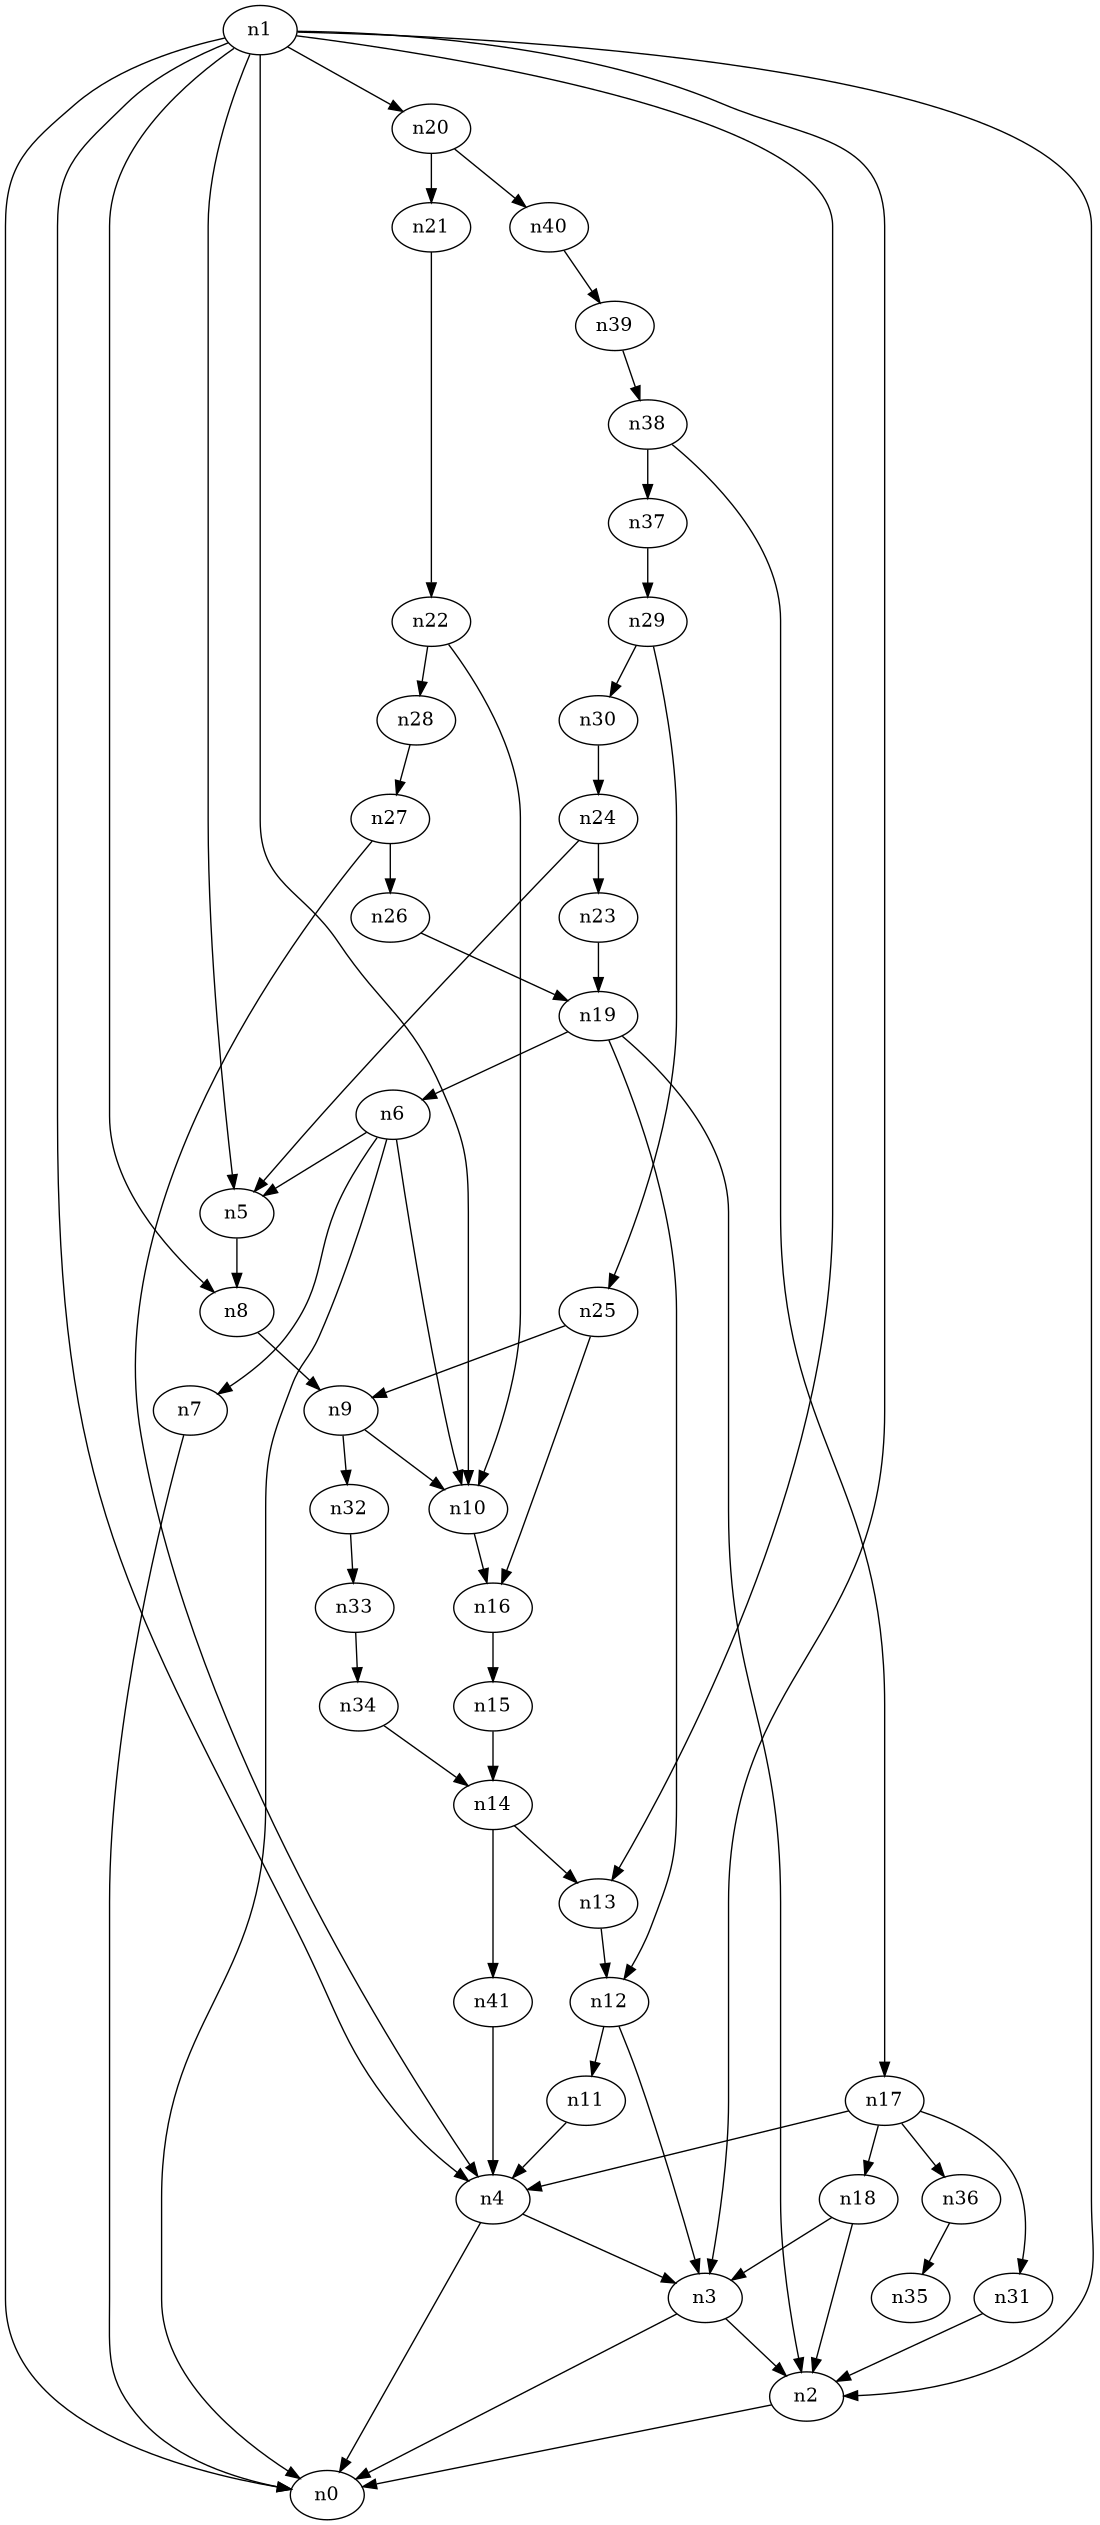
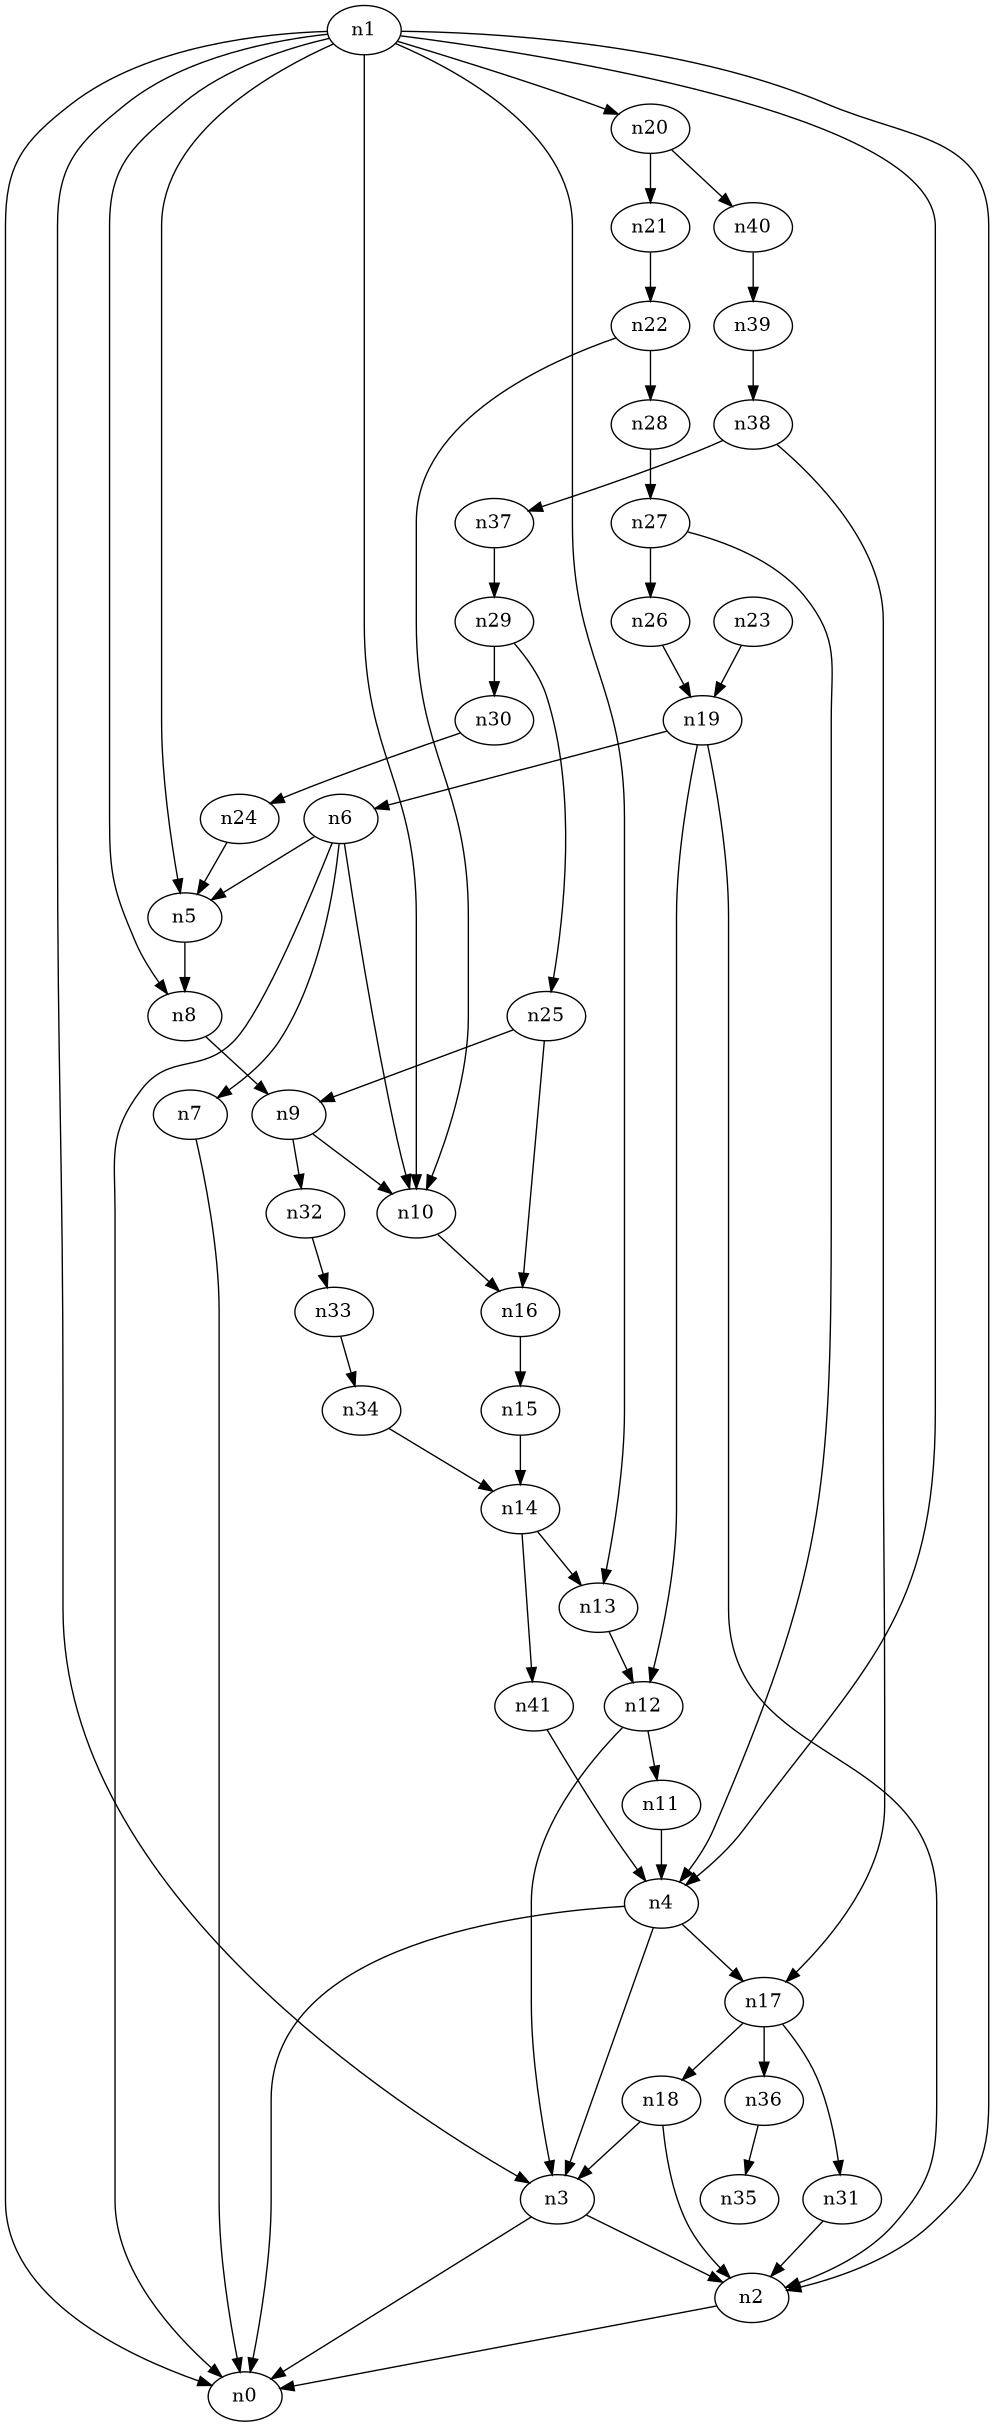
(598, 862) -> none
(695, 2149) -> (708, 1948)
